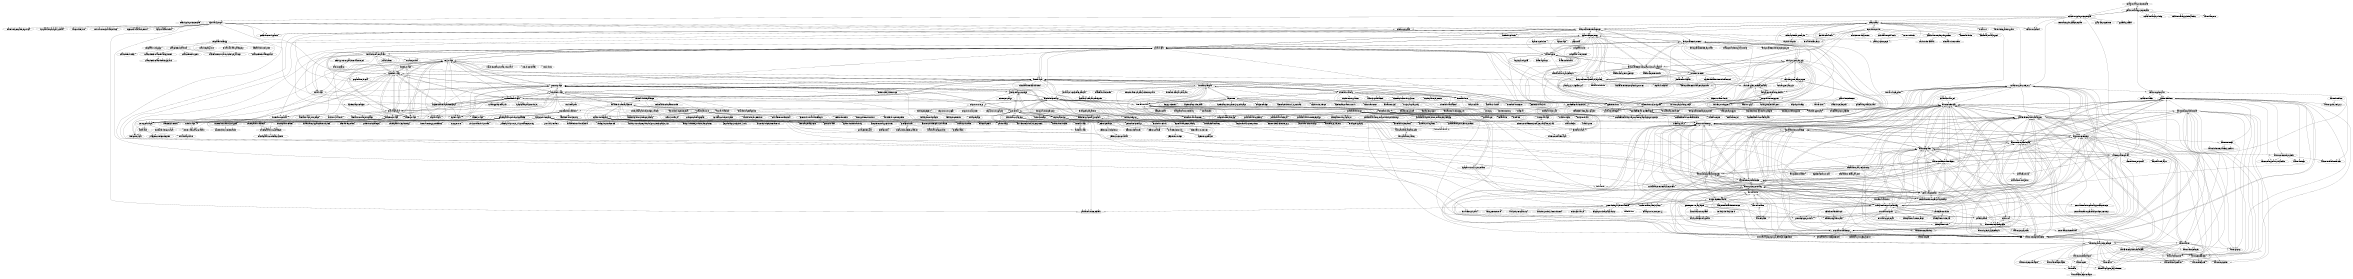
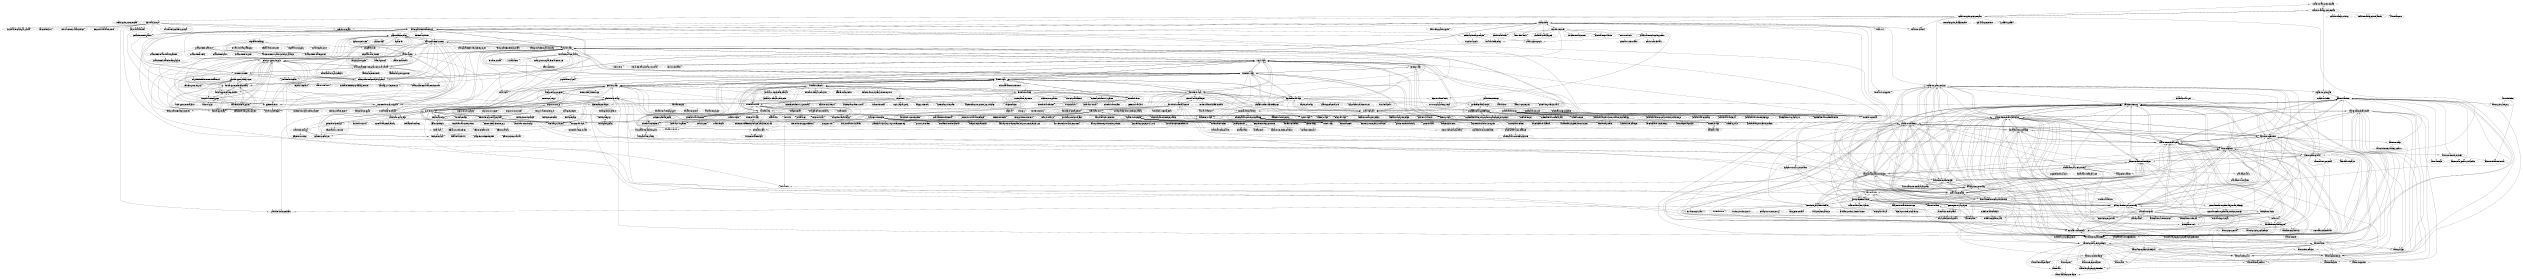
none -> (220, 55)
(1721, 105) -> (240, 105)
